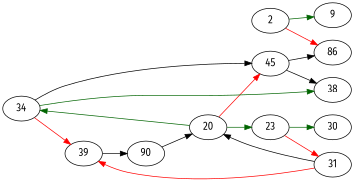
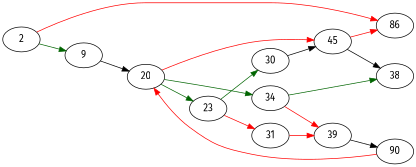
(298, 59) -> (360, 34)
(138, 70) -> (298, 52)
(174, 142) -> (257, 155)
(272, 152) -> (111, 65)
